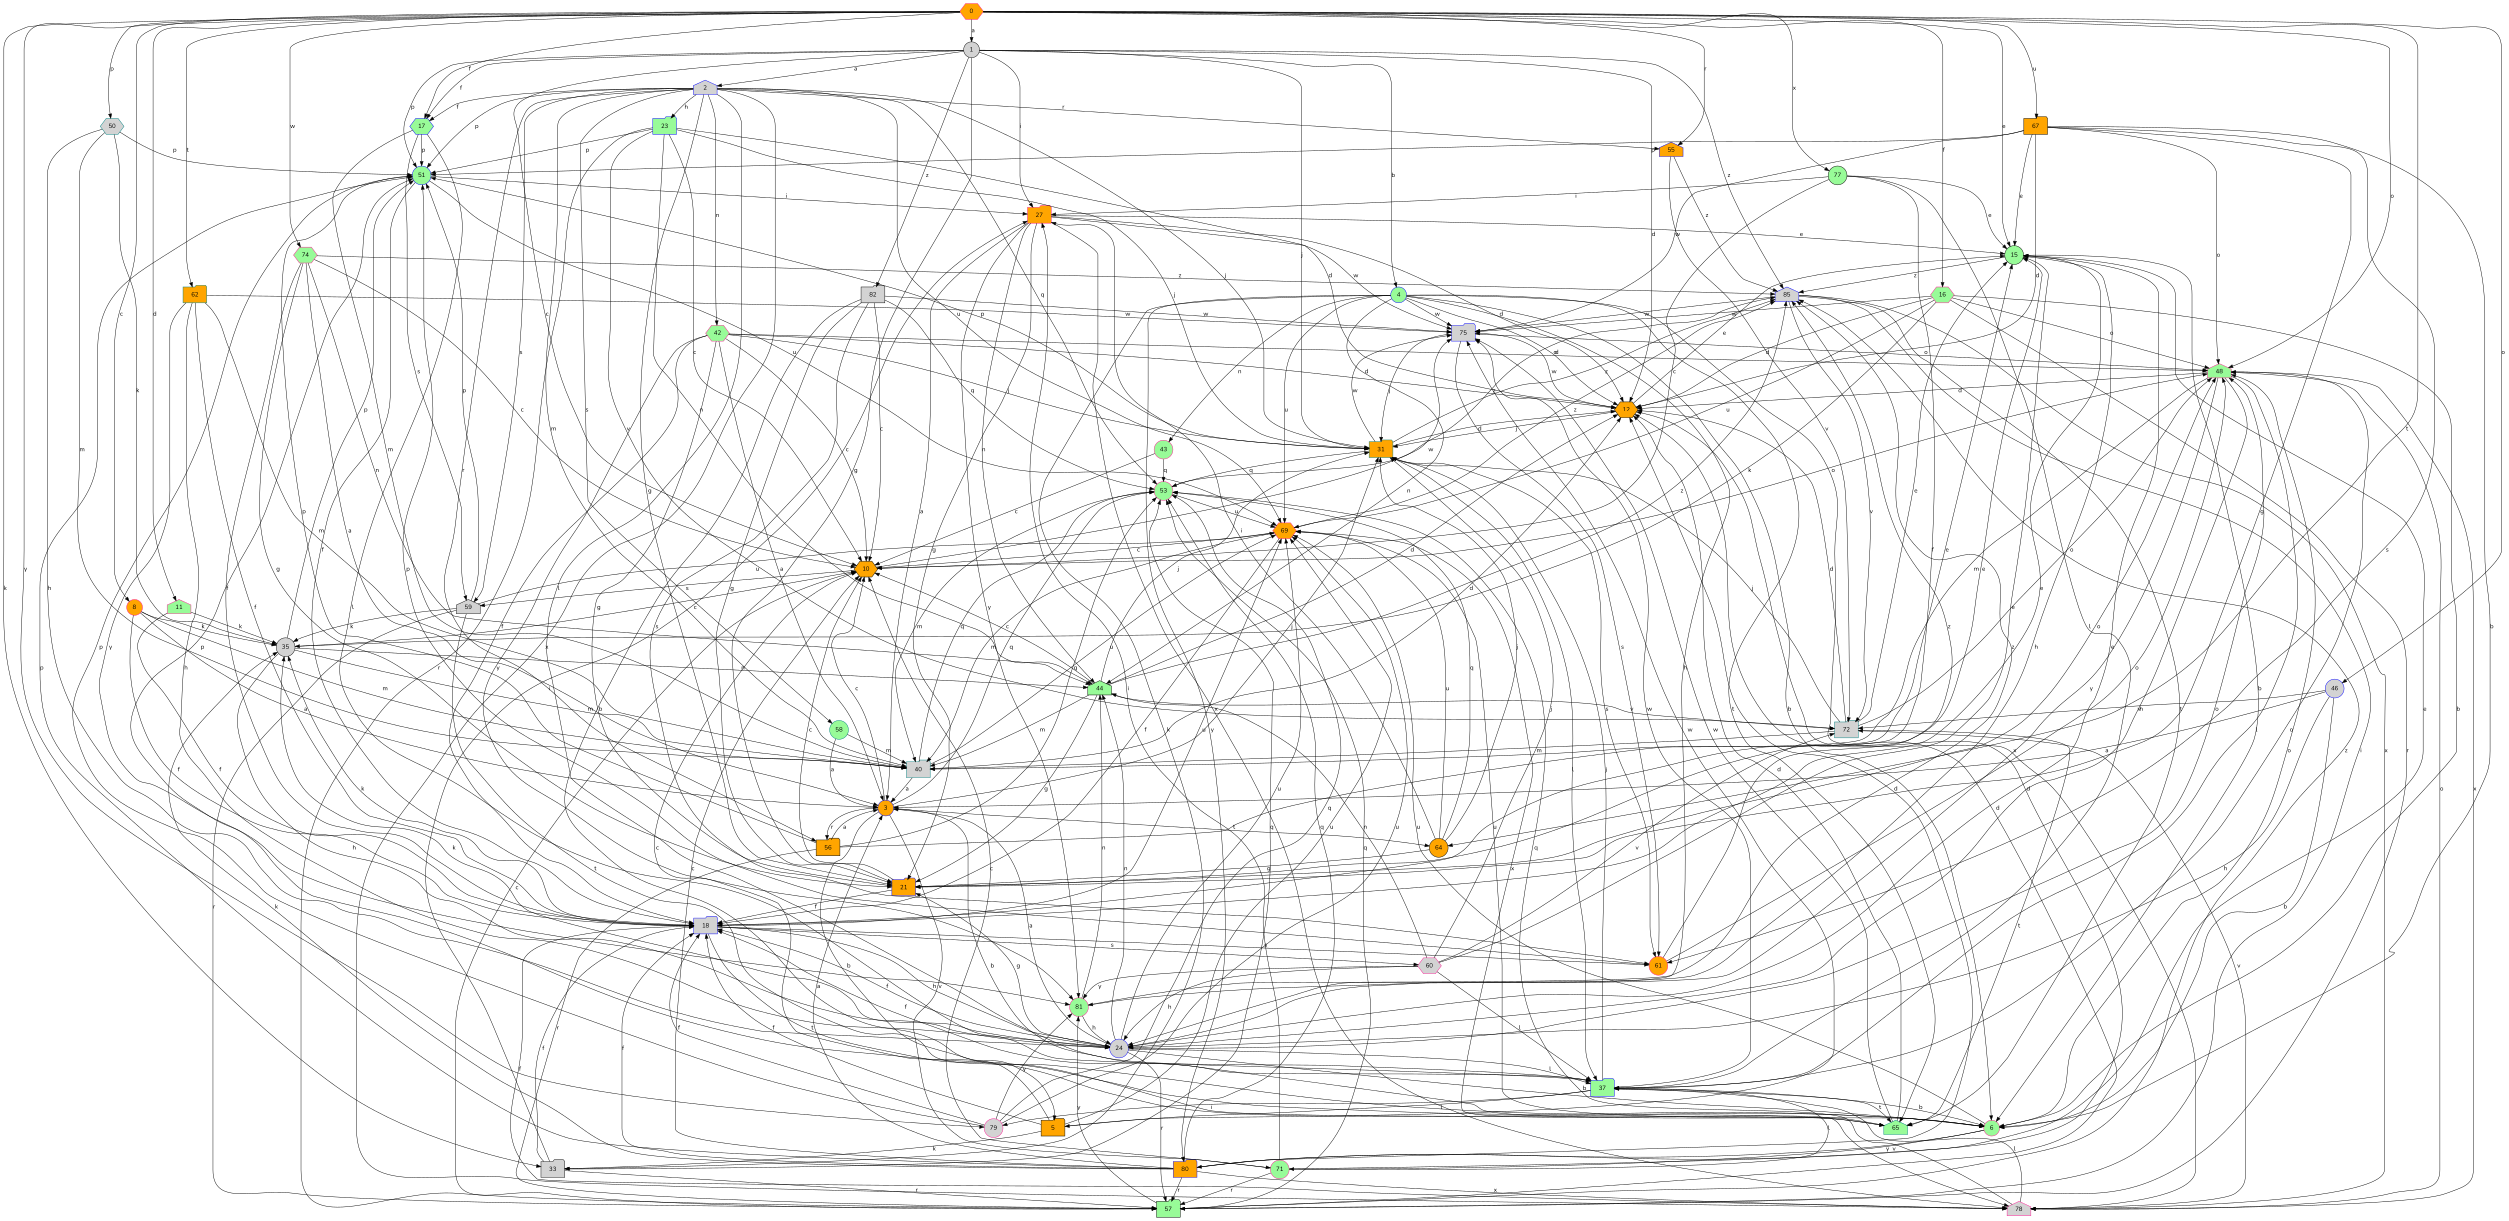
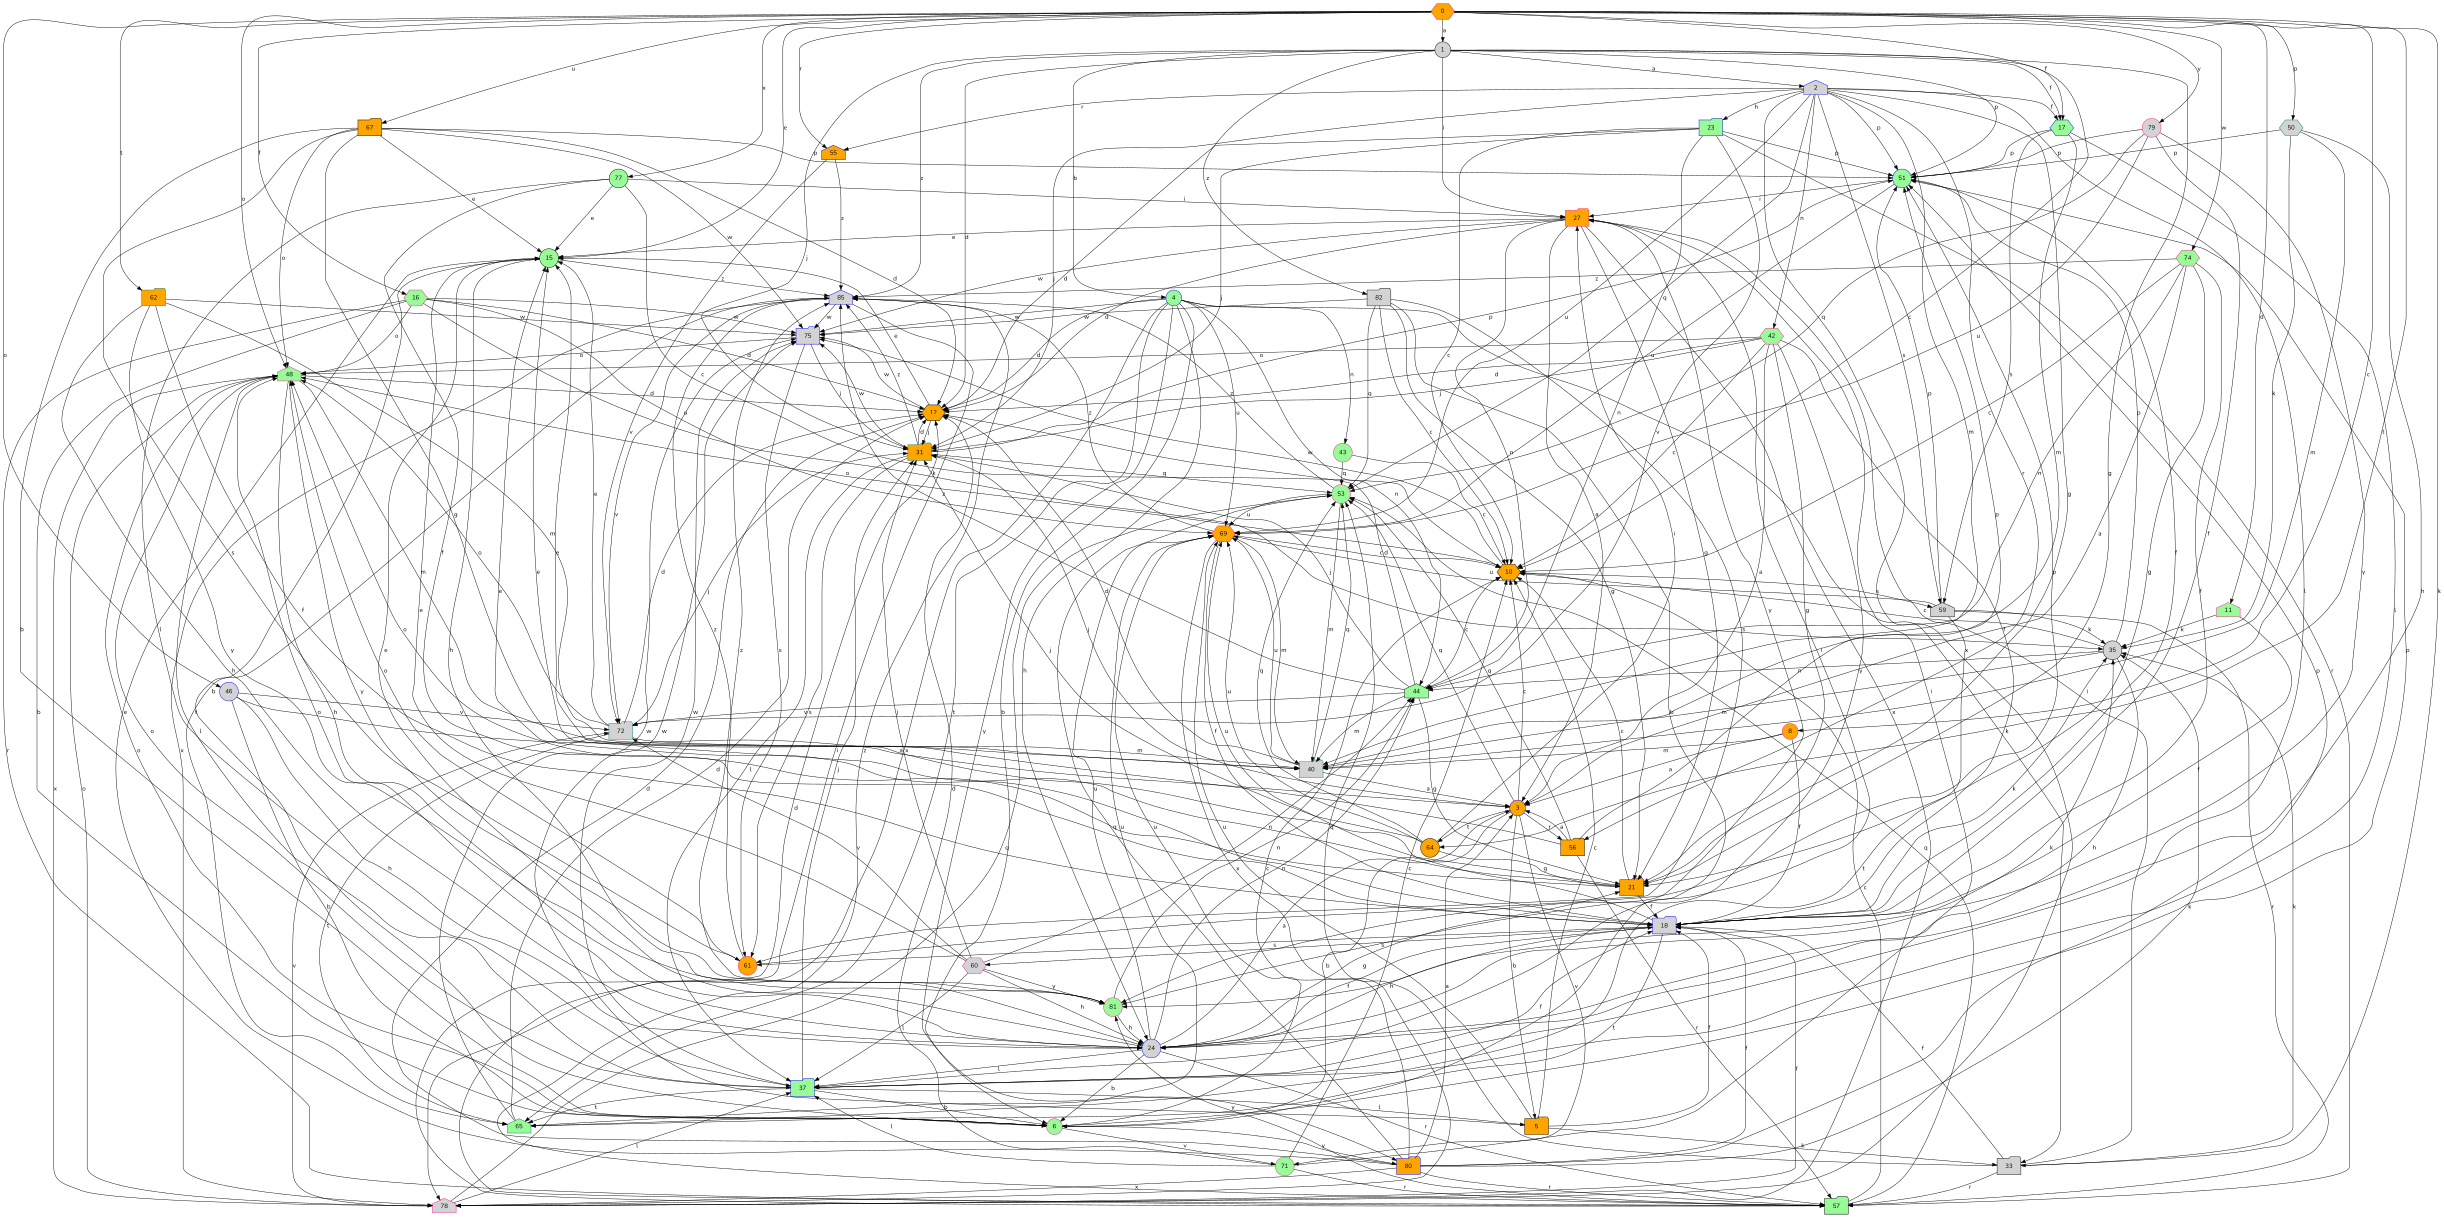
(203, 630) -> (2293, 982)
(839, 730) -> none
(1298, 1103) -> (1686, 898)
